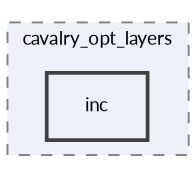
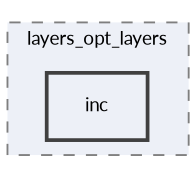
(98, 40) -> (98, 40)
